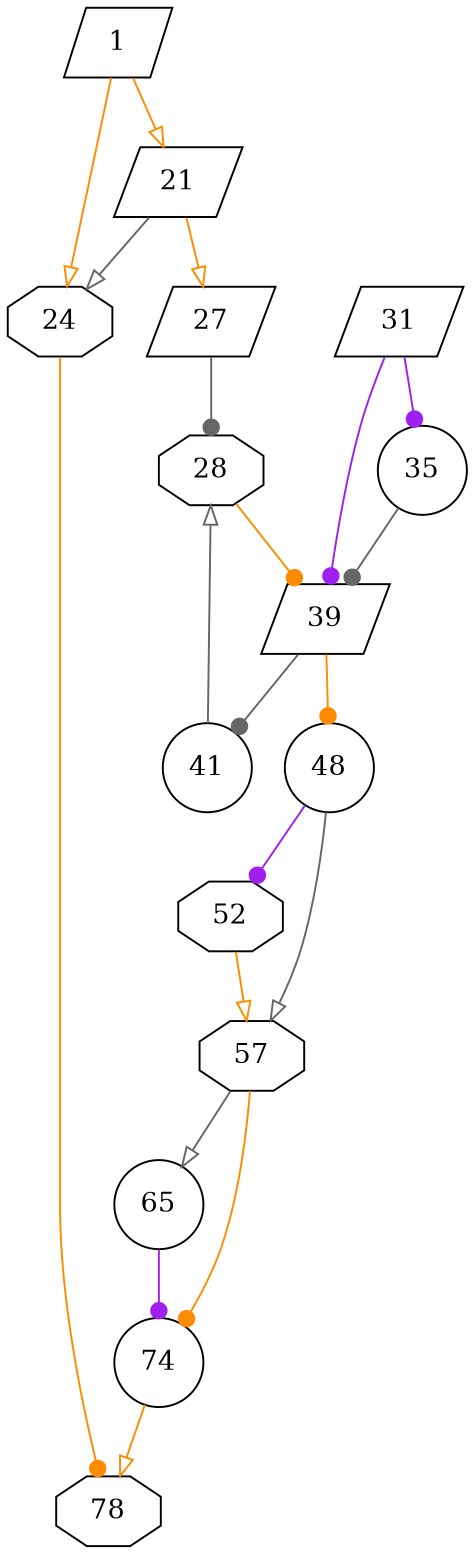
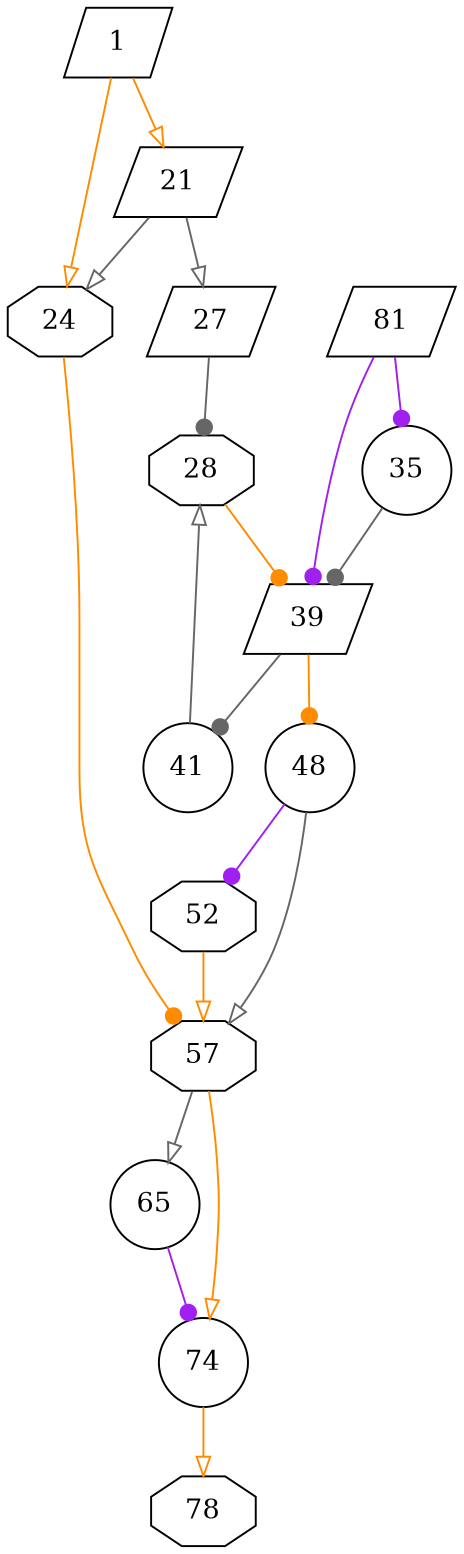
(192, 243) -> (192, 243)
(399, 322) -> (391, 322)
(60, 910) -> (79, 693)
(233, 1205) -> (219, 1195)
